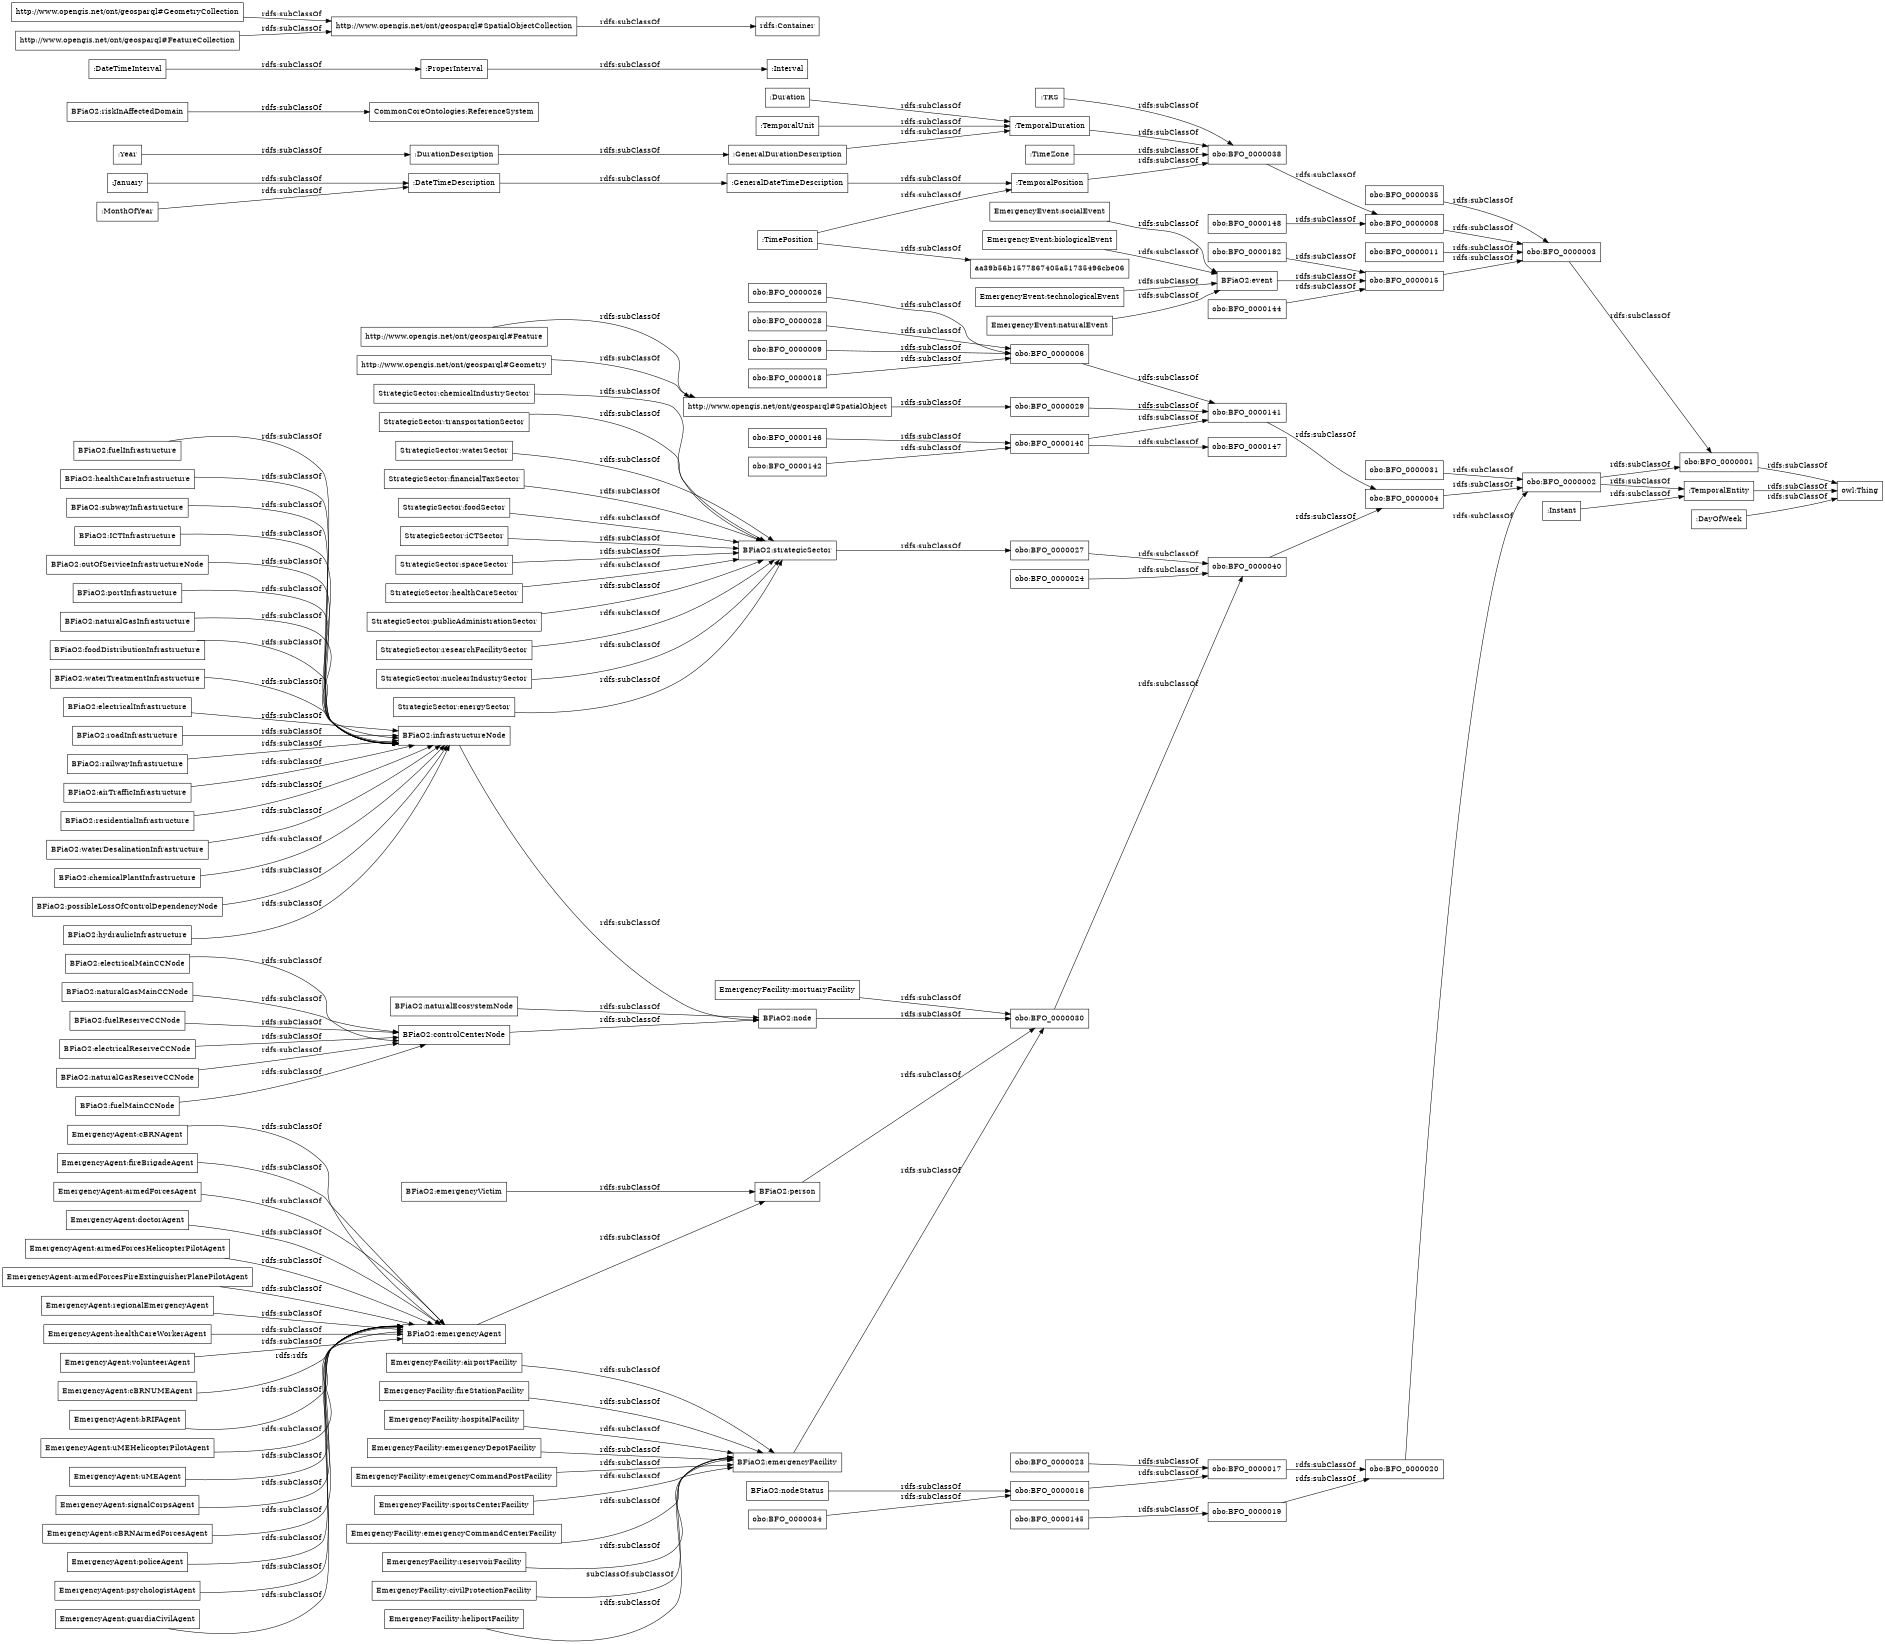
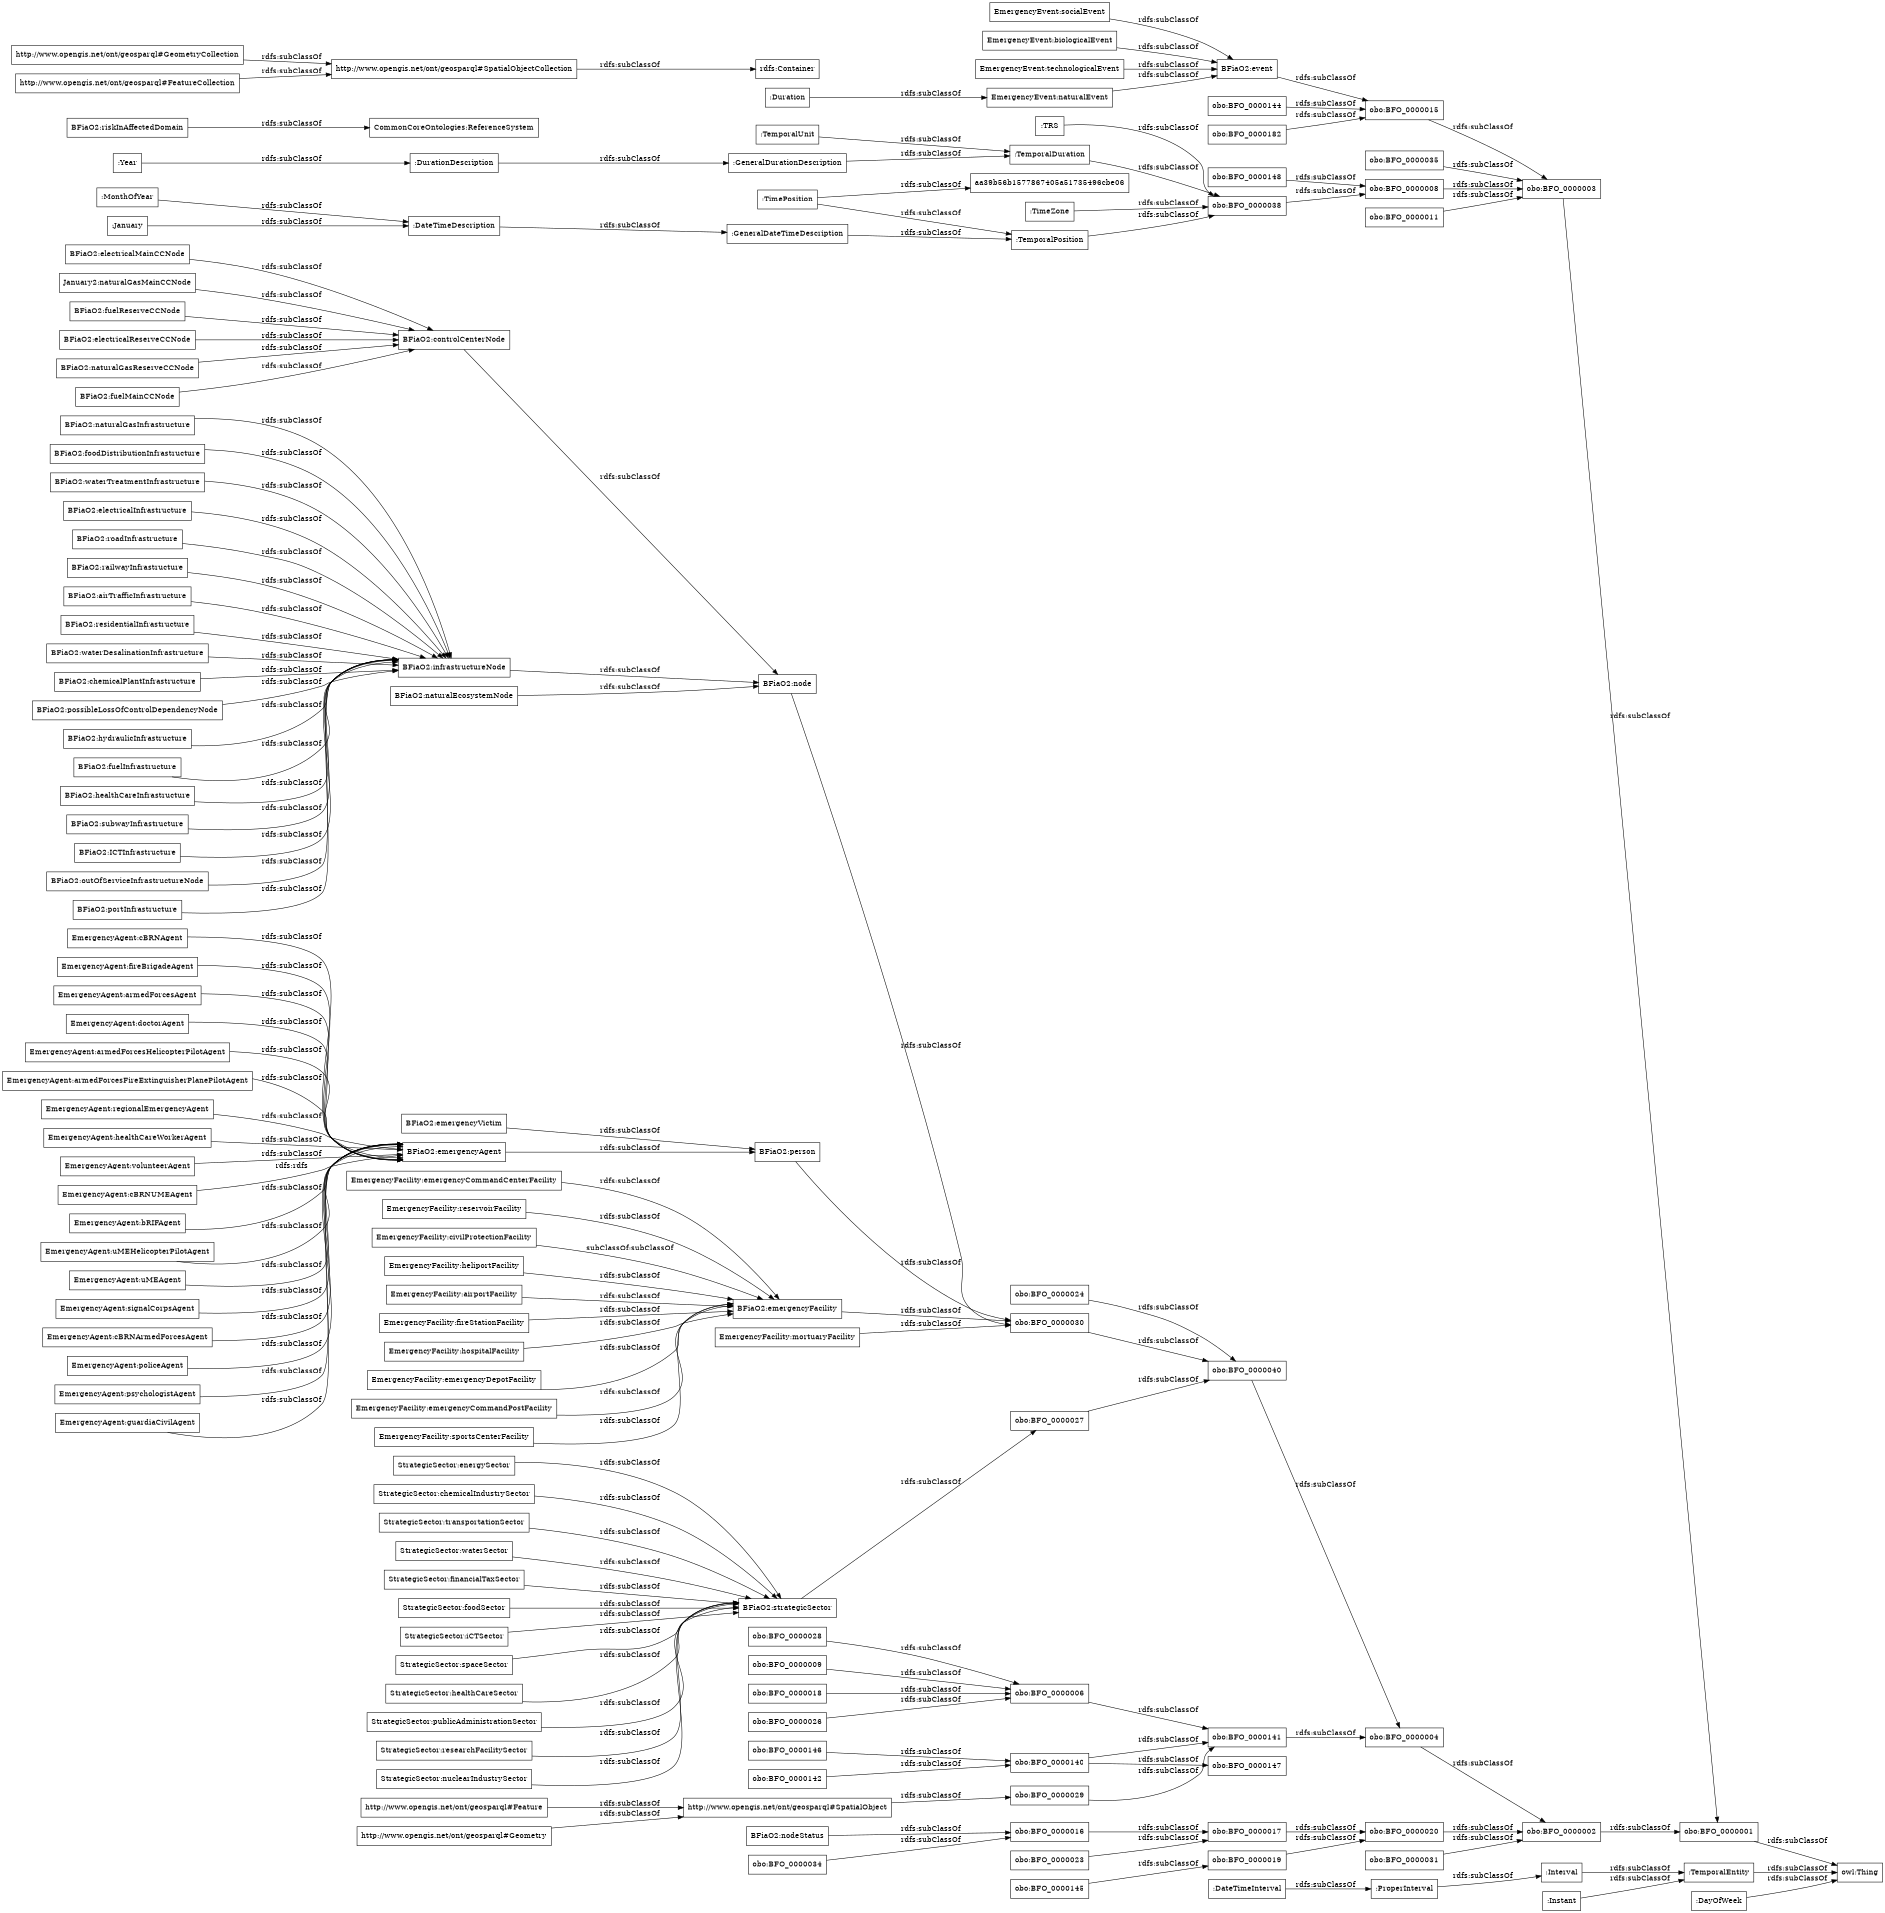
(907, 110) -> (896, 98)
(1640, 487) -> (1630, 1873)
(127, 992) -> (127, 283)
